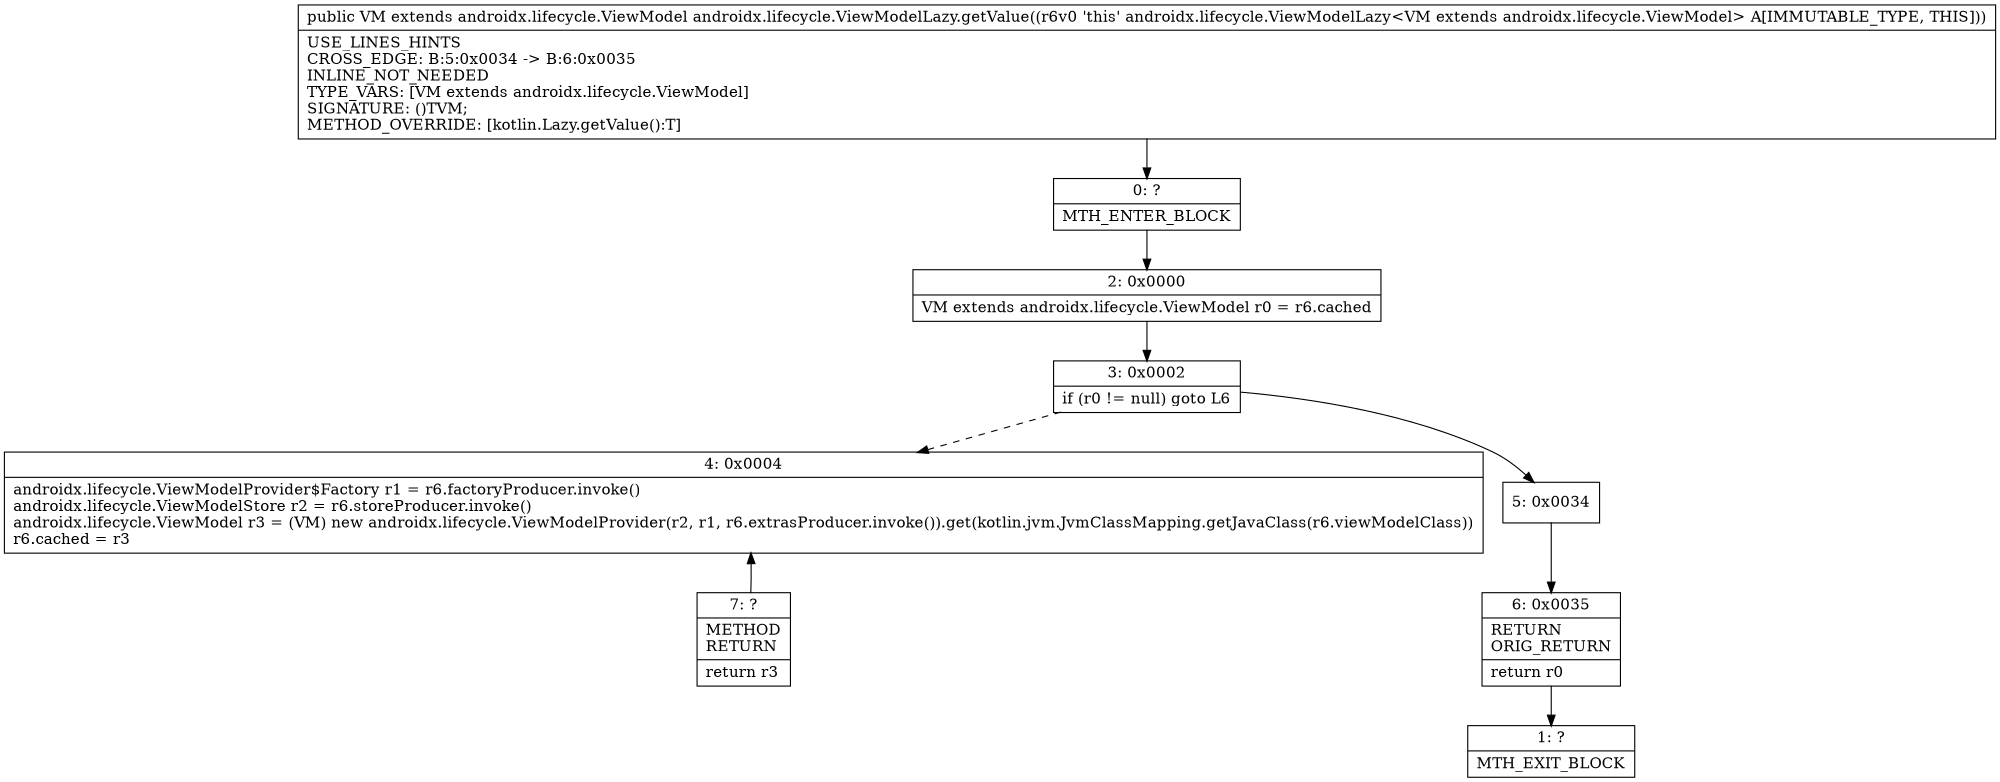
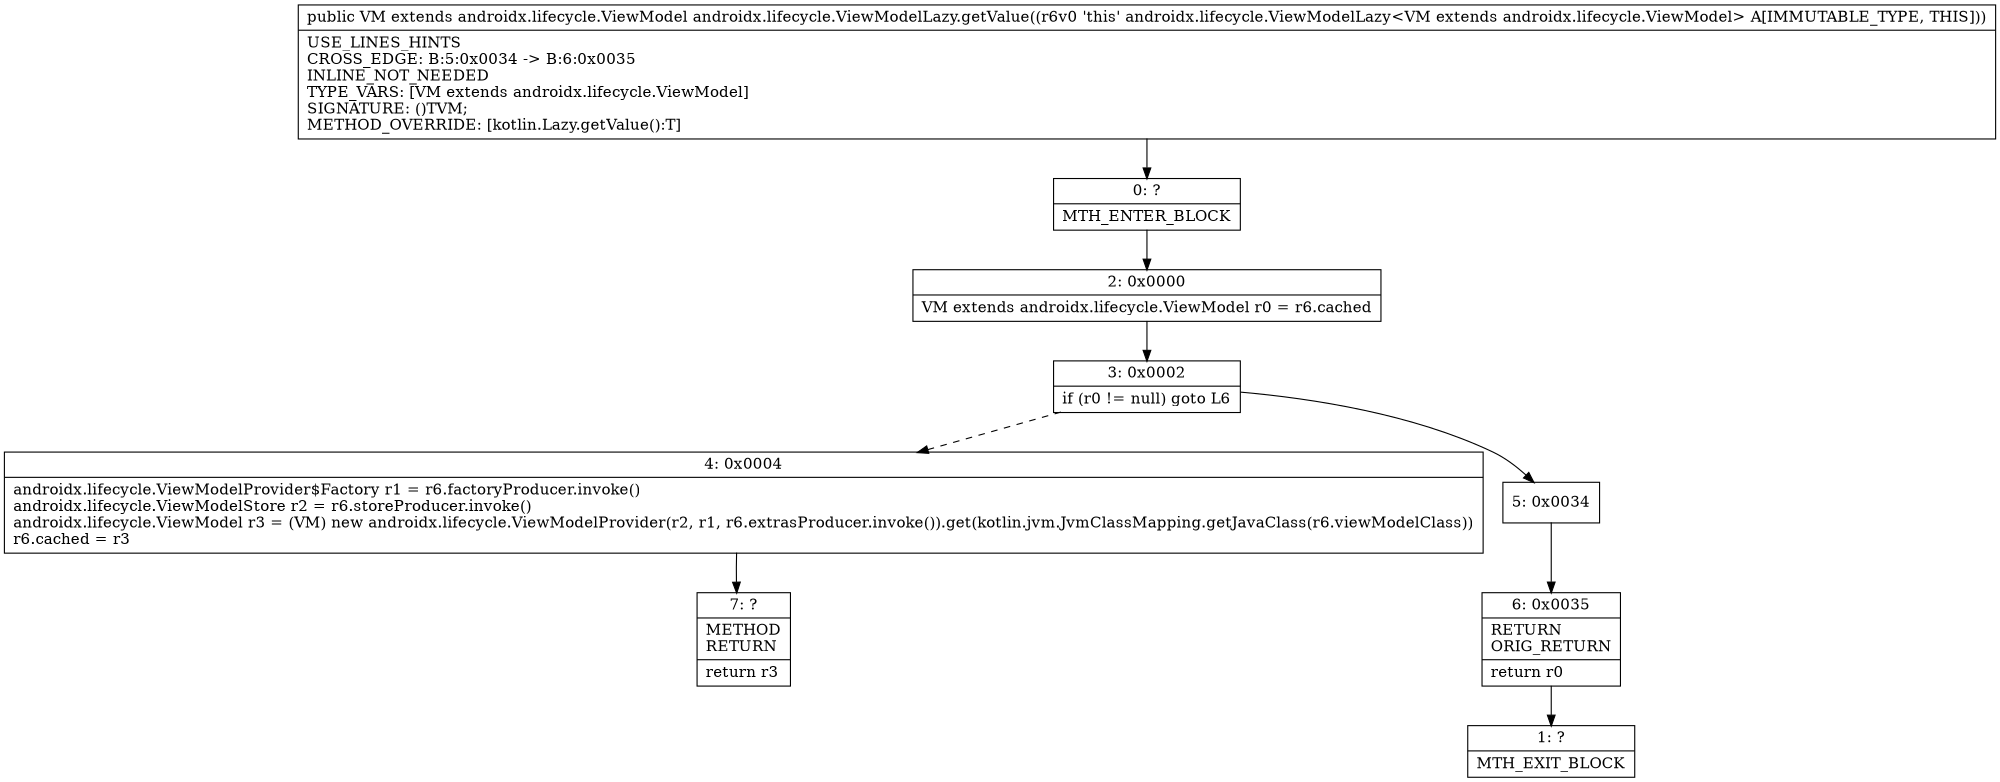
(751, 578) -> (736, 567)
